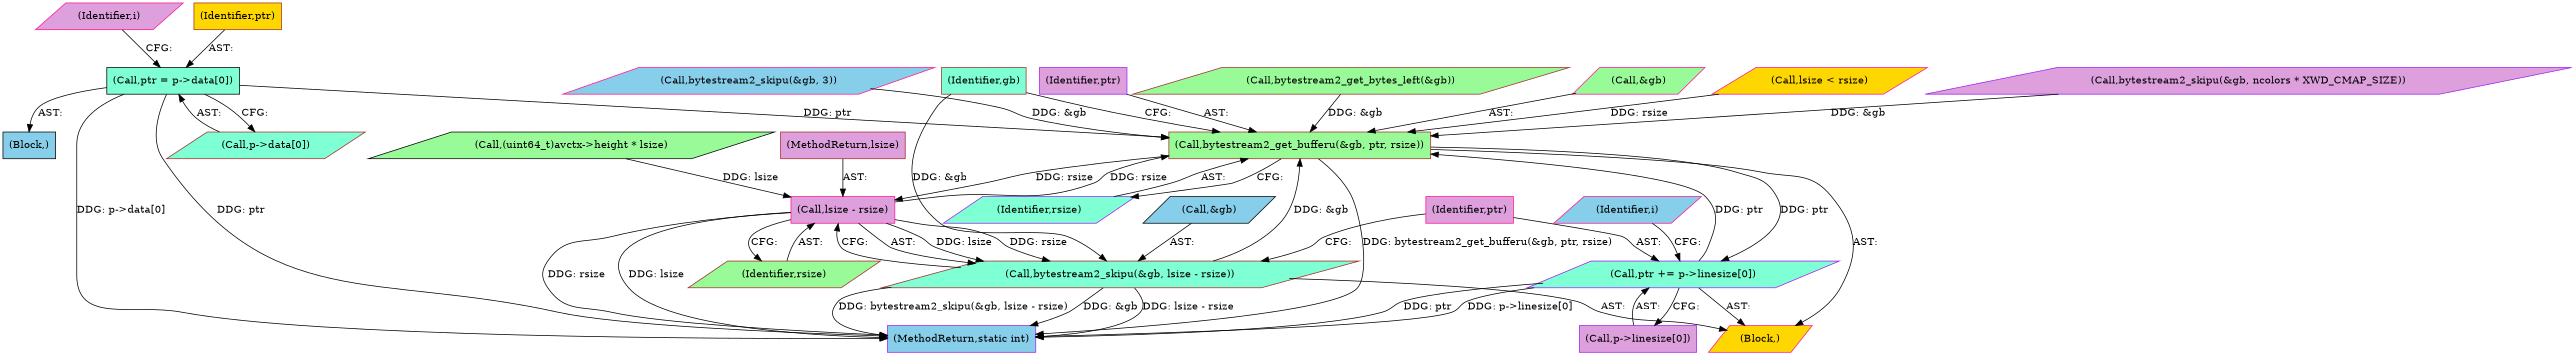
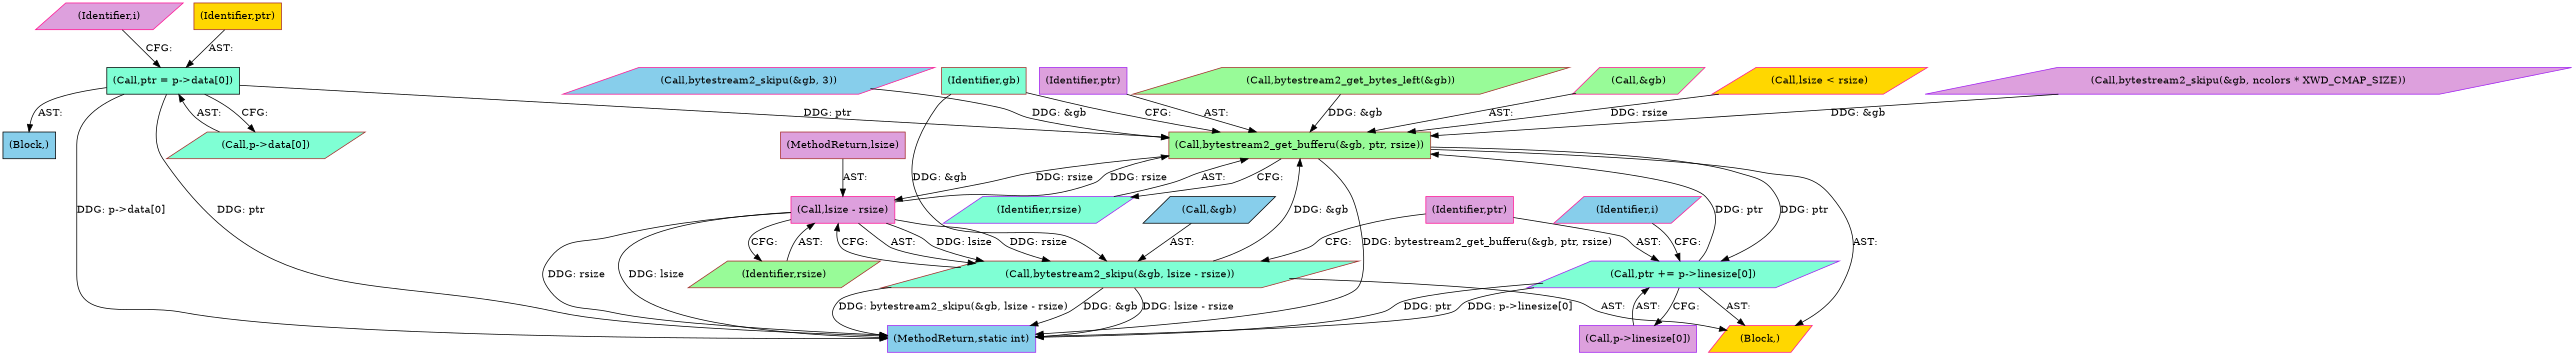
(571, 145) -> none
